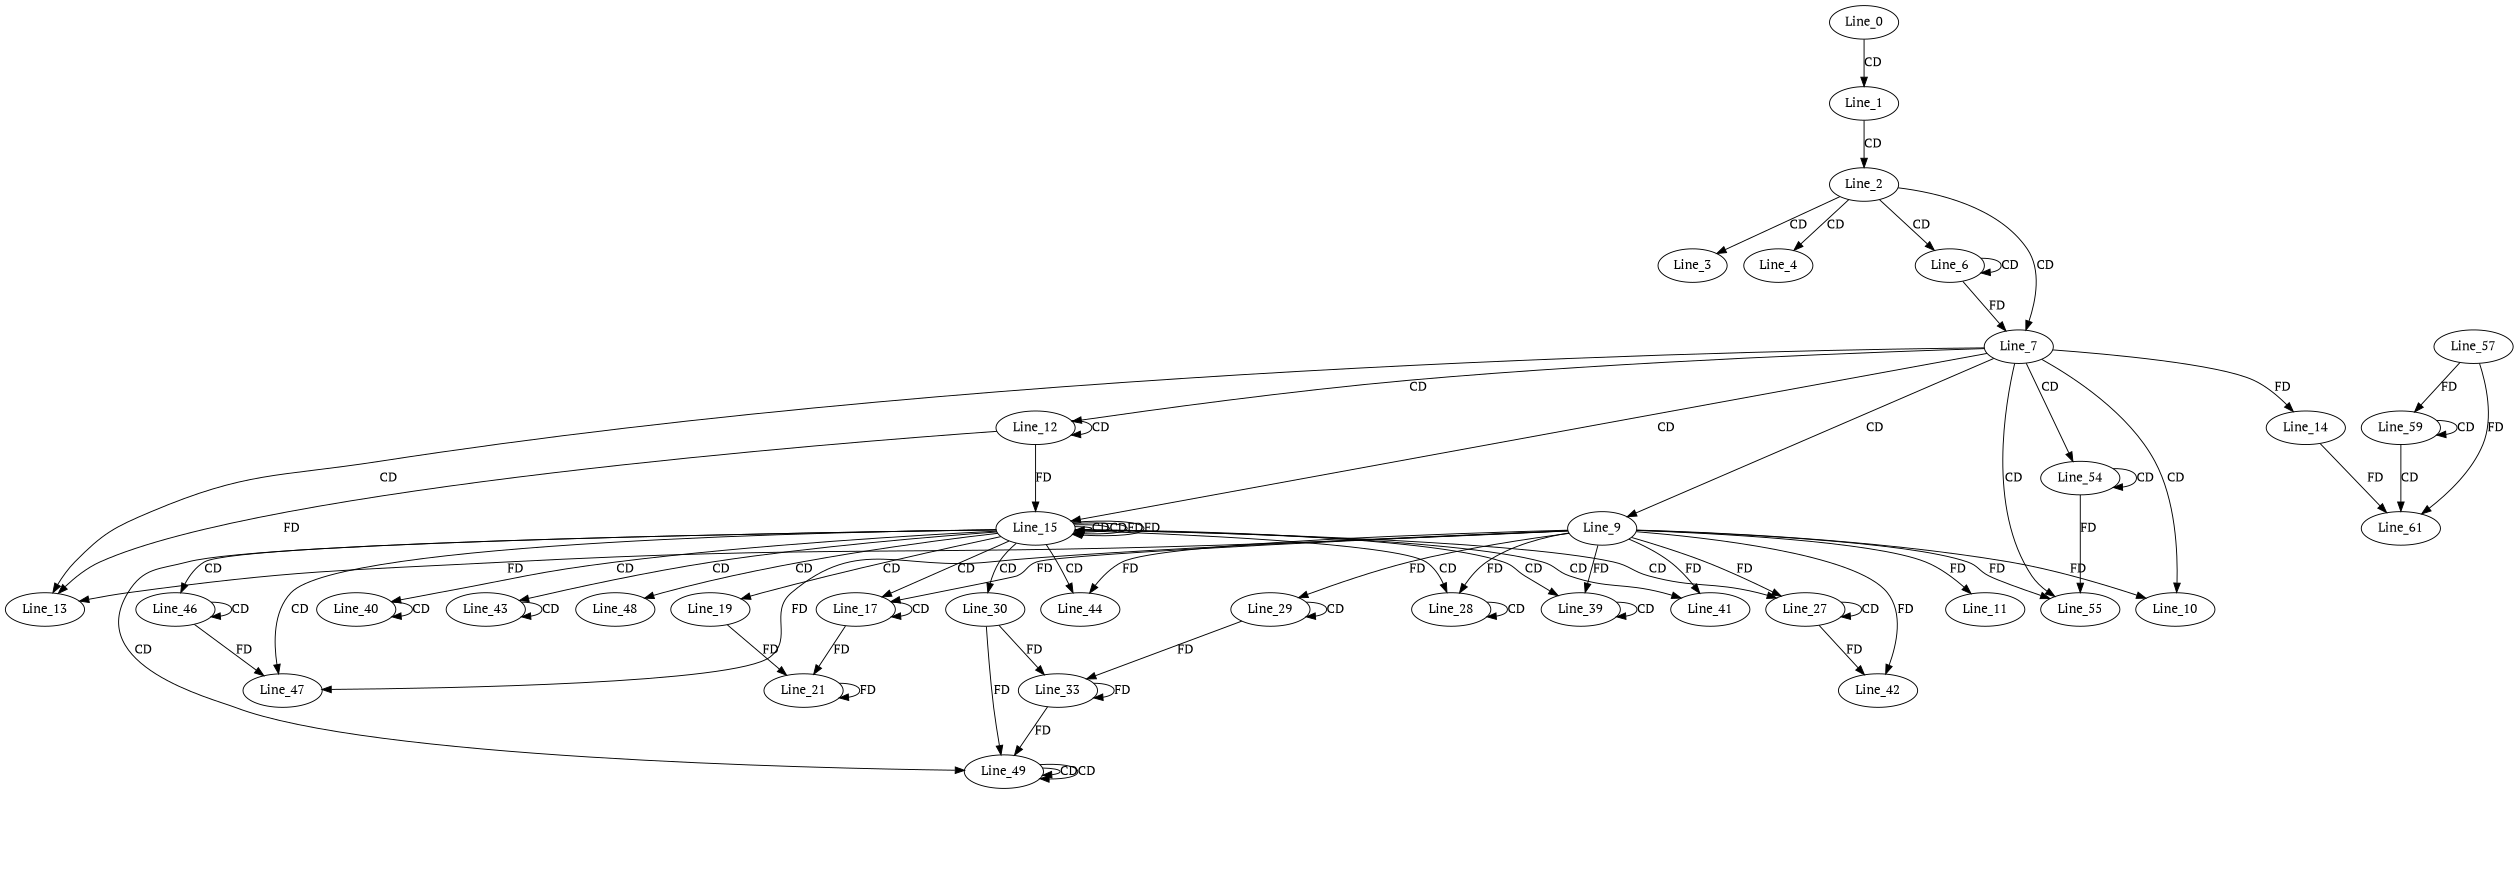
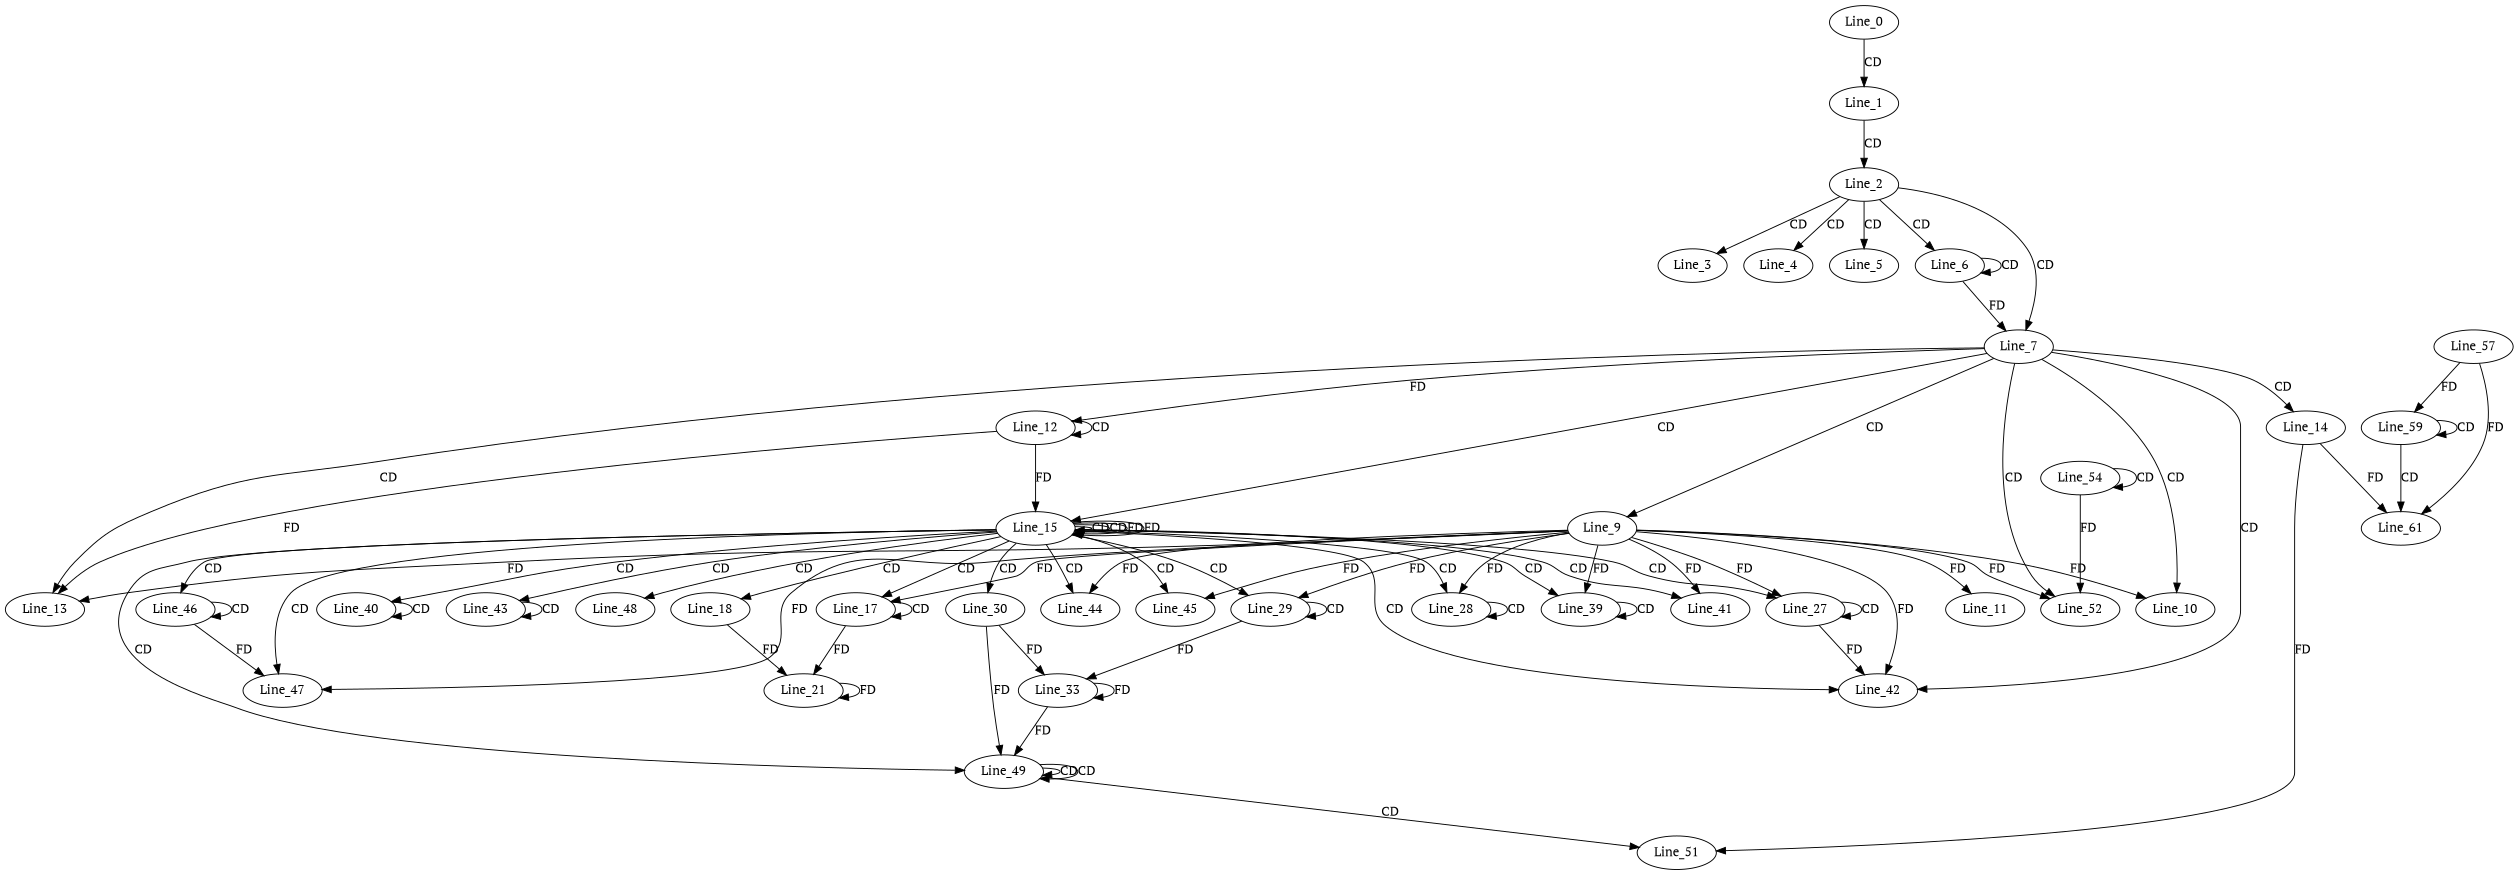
none -> (1864, 266)
(1418, 387) -> (1418, 387)
(2283, 387) -> (2283, 387)
(2048, 408) -> (2241, 582)
none -> (1171, 560)
(710, 609) -> (710, 609)
none -> (1175, 609)
(2080, 609) -> (2080, 609)
none -> (1426, 646)
none -> (1677, 853)
